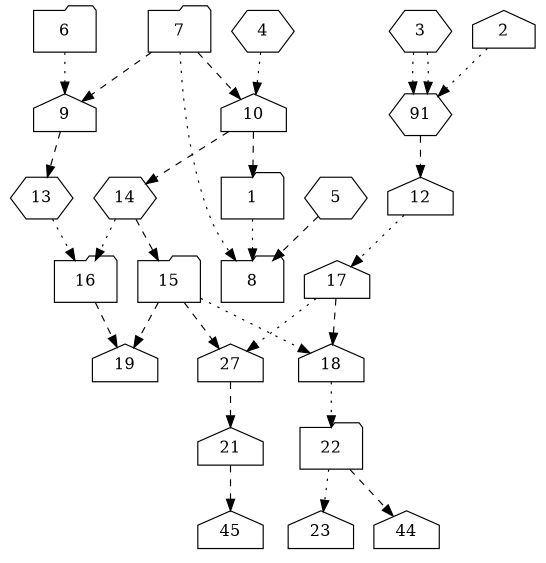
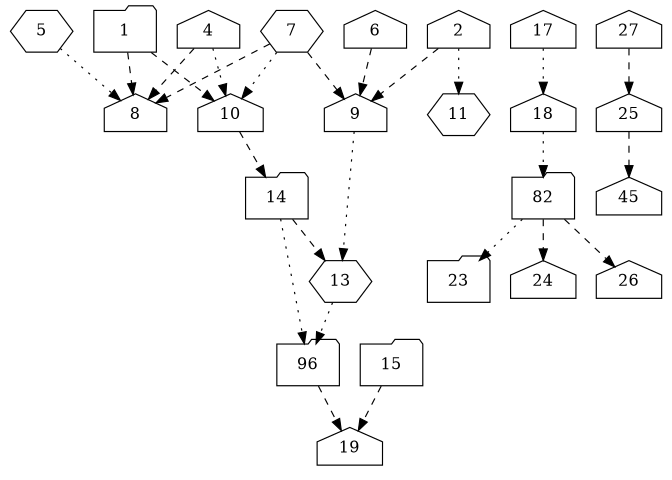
(65, 31) -> (375, 31)
(180, 31) -> (292, 31)
(263, 31) -> (209, 31)
(420, 31) -> none
none -> (180, 64)
(65, 67) -> (367, 66)
(215, 71) -> (263, 71)
none -> (410, 71)
(420, 115) -> (459, 115)
(190, 145) -> (226, 67)
(55, 149) -> (349, 190)
(253, 149) -> (180, 75)
(125, 198) -> (277, 198)
(420, 198) -> none
(253, 234) -> (130, 68)
(300, 234) -> (86, 71)
(144, 235) -> (305, 235)
(86, 281) -> (308, 365)
(253, 281) -> (136, 115)
none -> (629, 281)
(335, 316) -> (543, 65)
(198, 321) -> none
(286, 321) -> none
(250, 323) -> none
(231, 448) -> (629, 115)
(331, 448) -> (543, 198)
(321, 532) -> (459, 281)
(407, 532) -> (543, 281)
